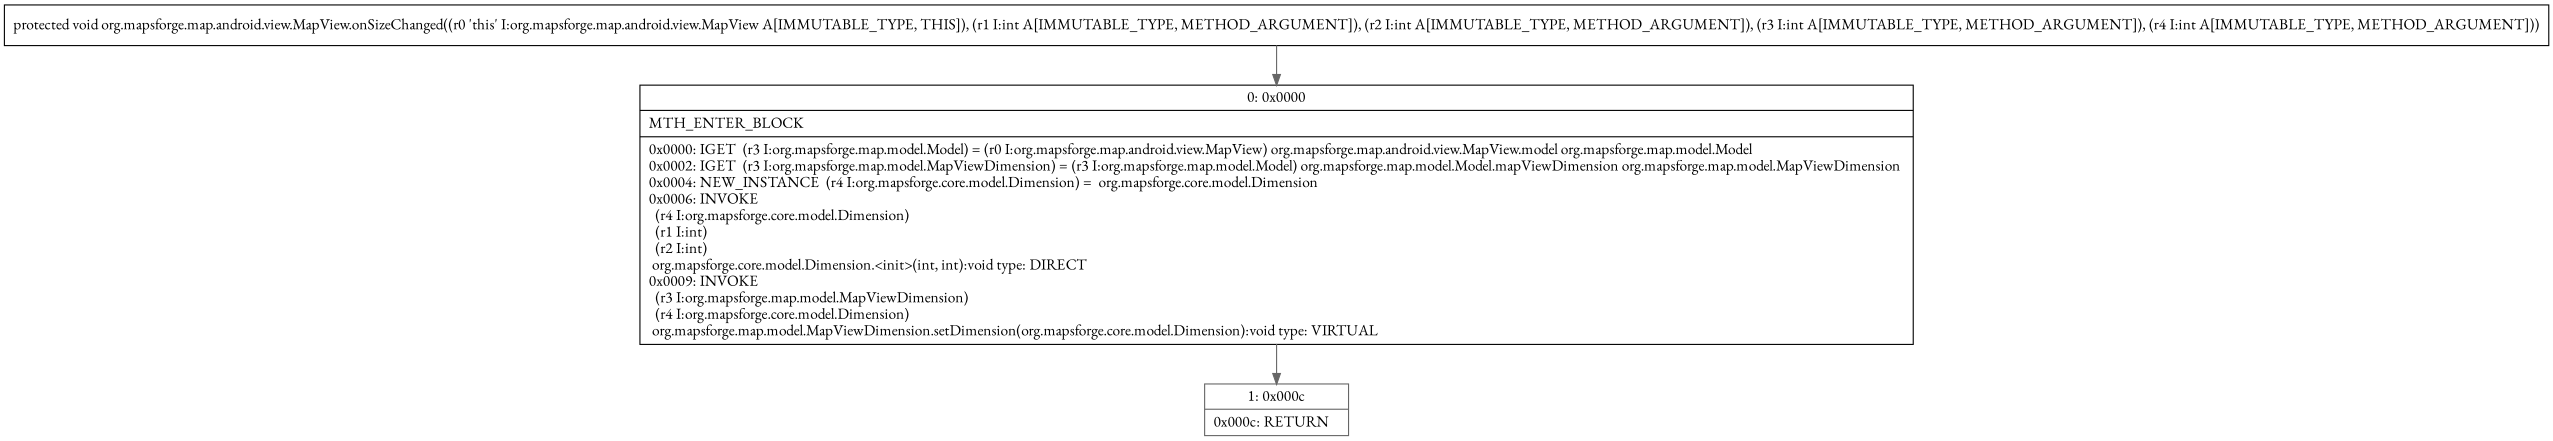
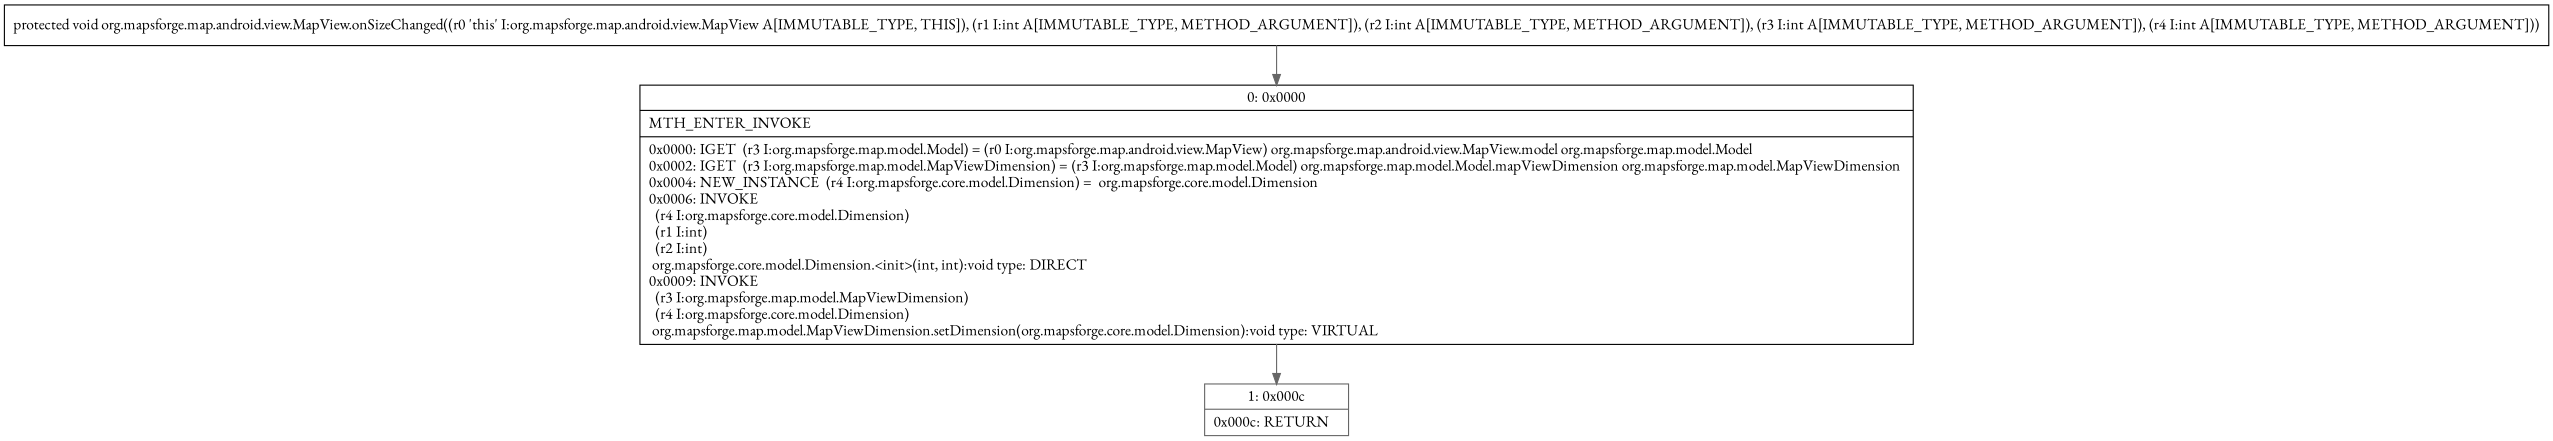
(727, 123) -> (730, 123)
